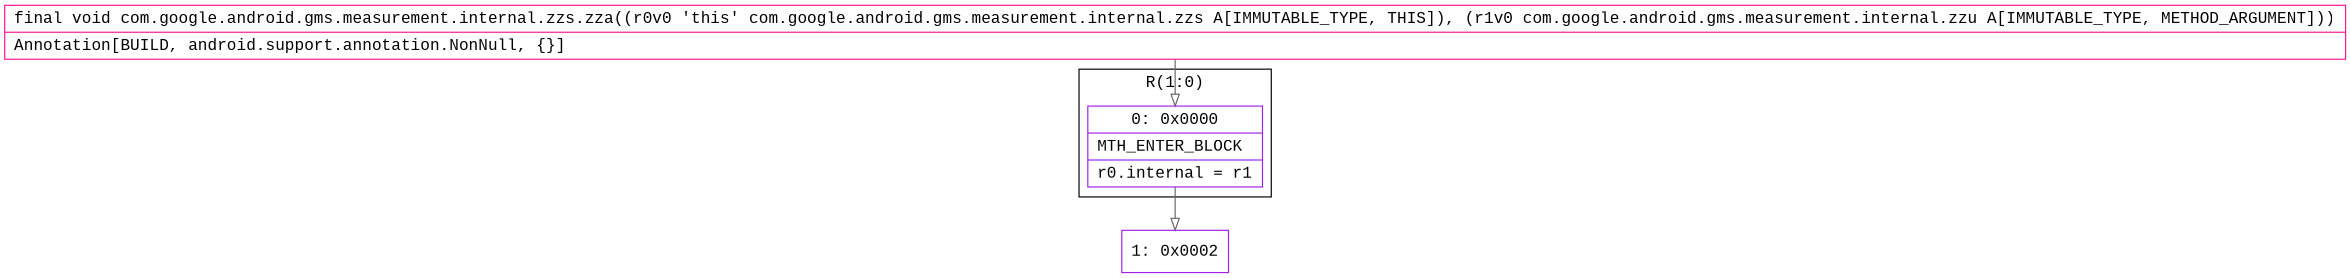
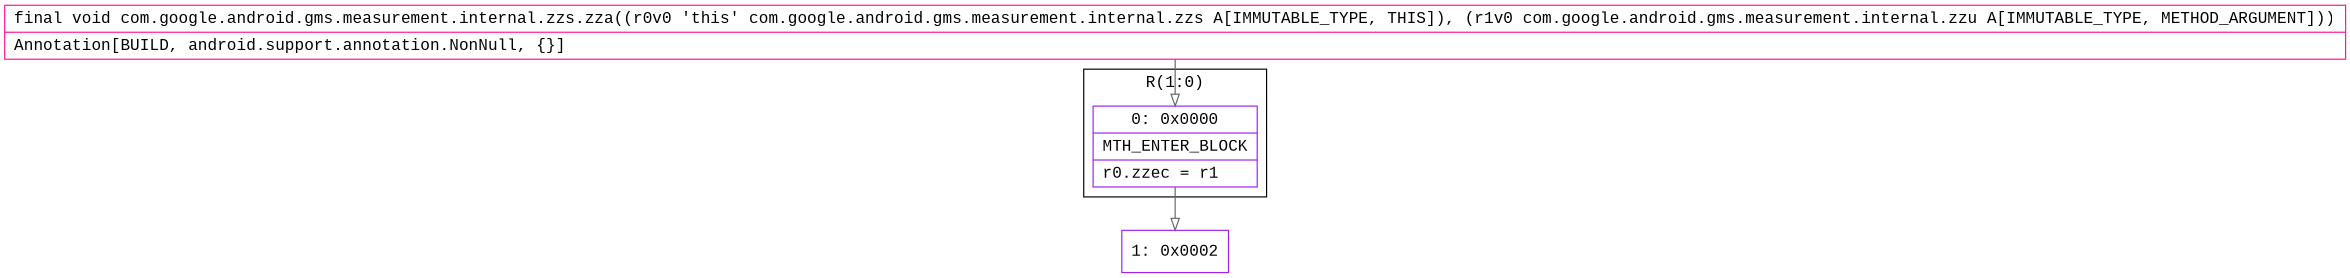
(1175, 173) -> (1161, 173)
